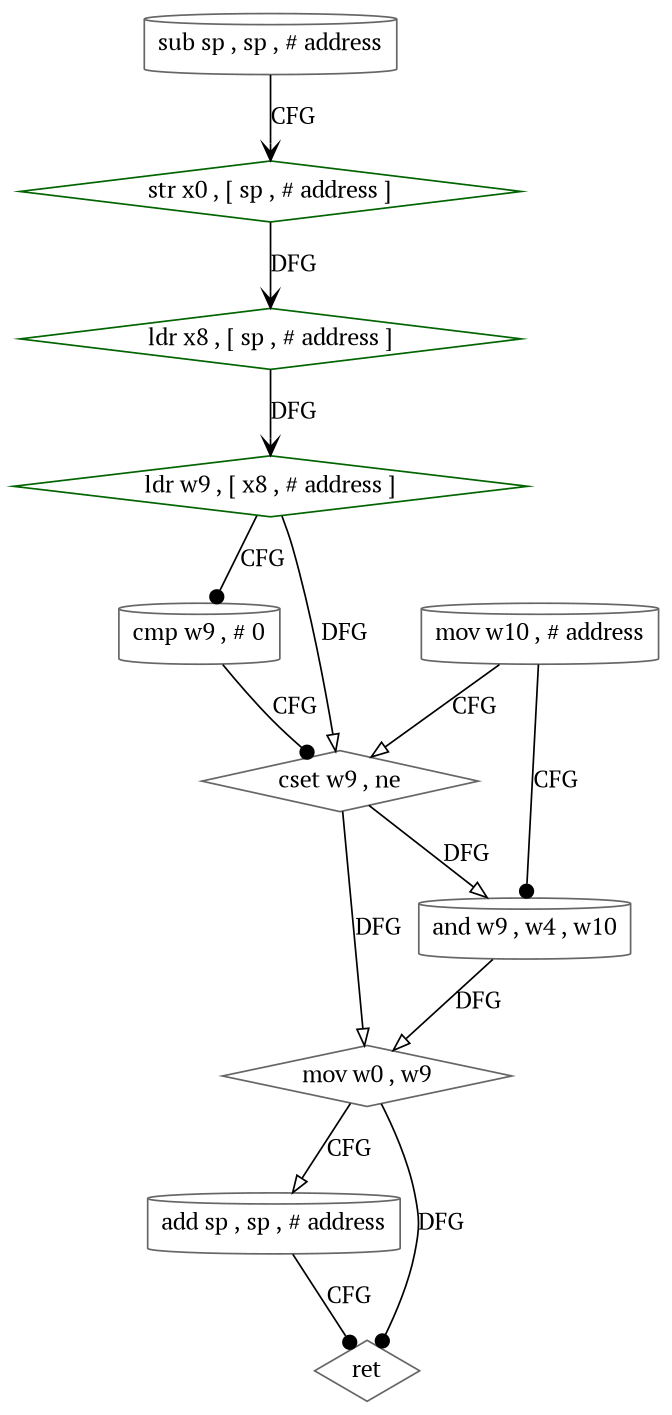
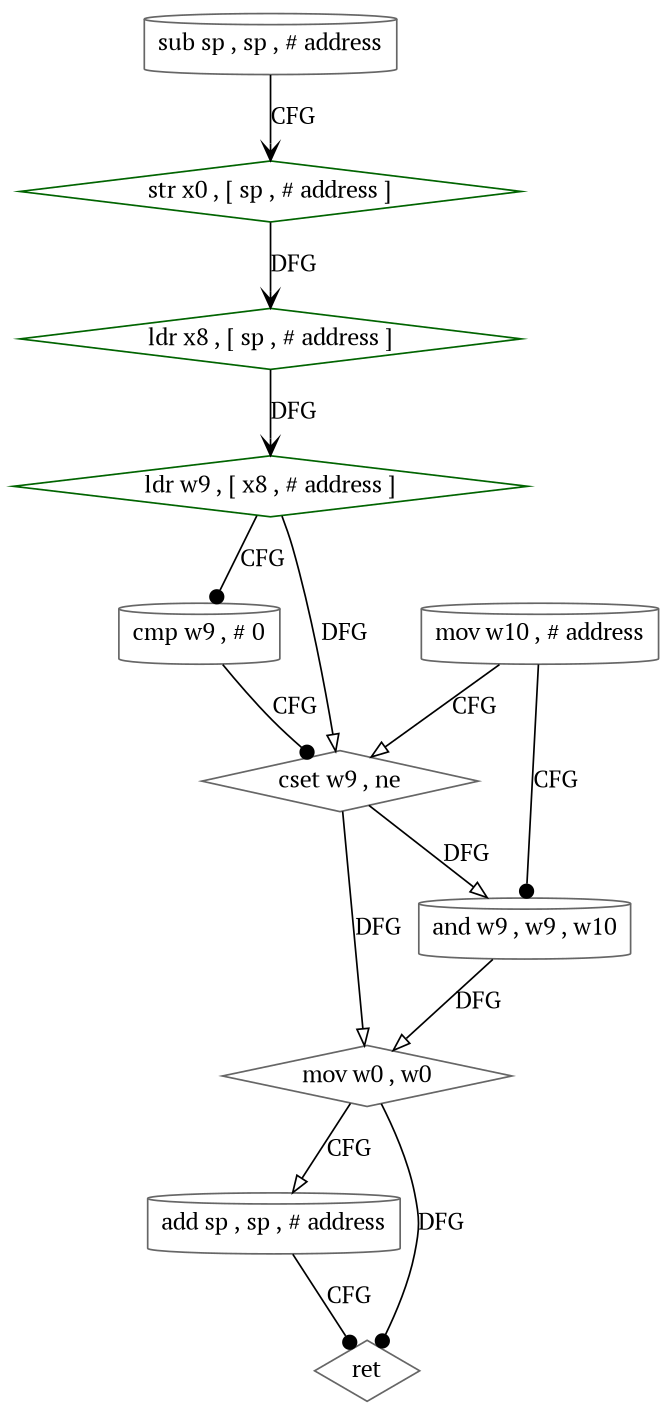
(525, 929) -> (525, 929)
(367, 1076) -> (367, 1076)
